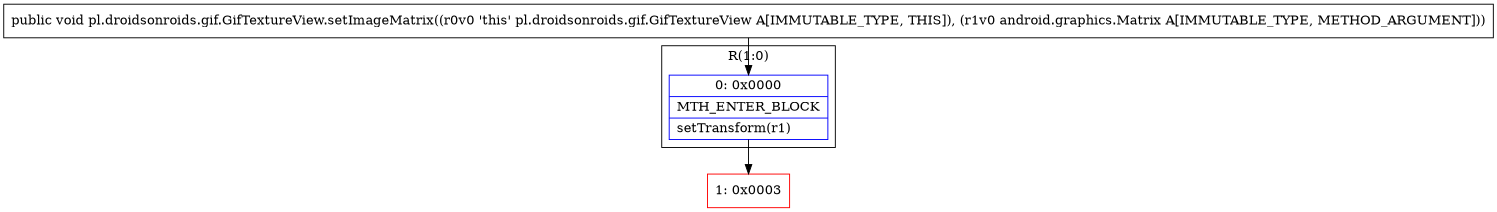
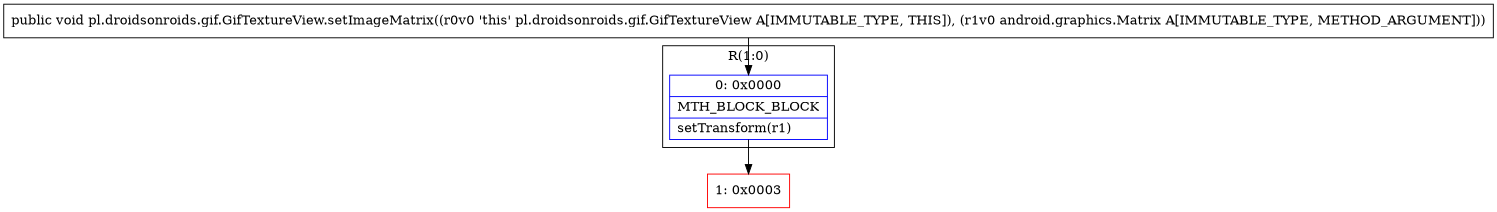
(749, 107) -> (749, 107)
